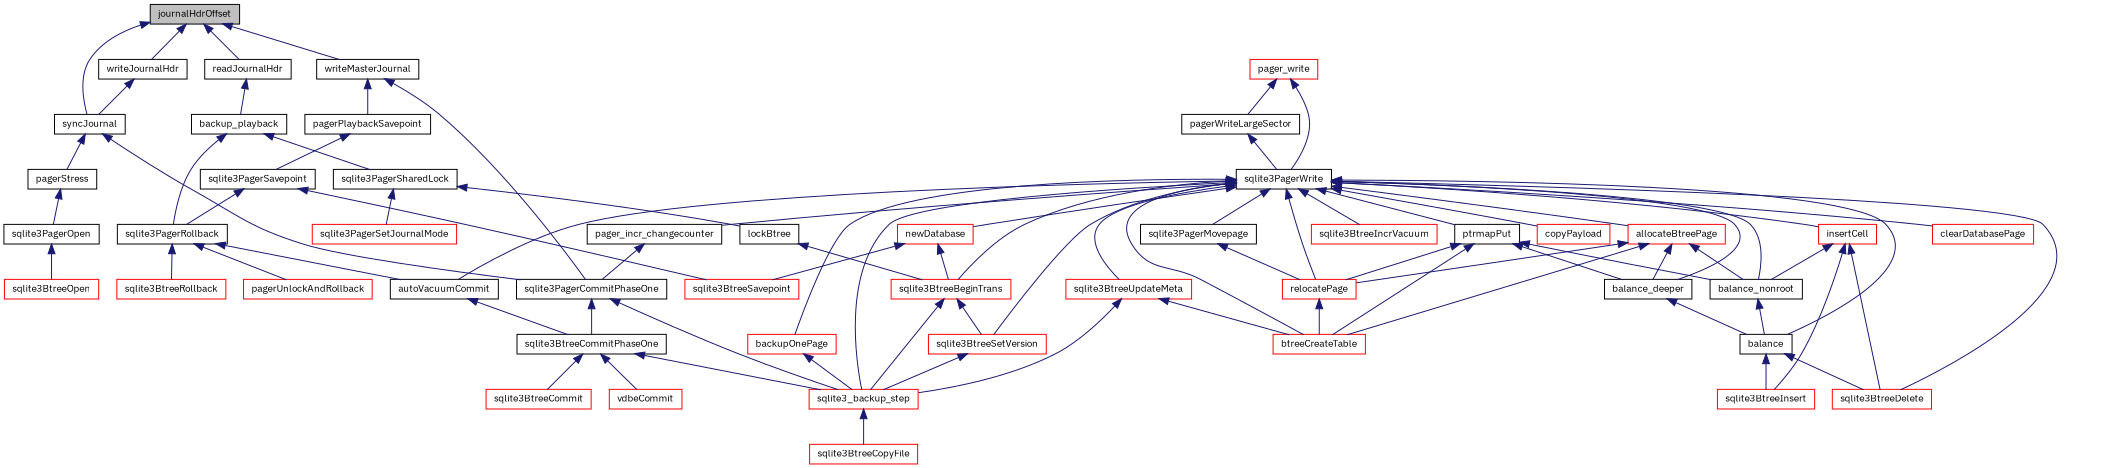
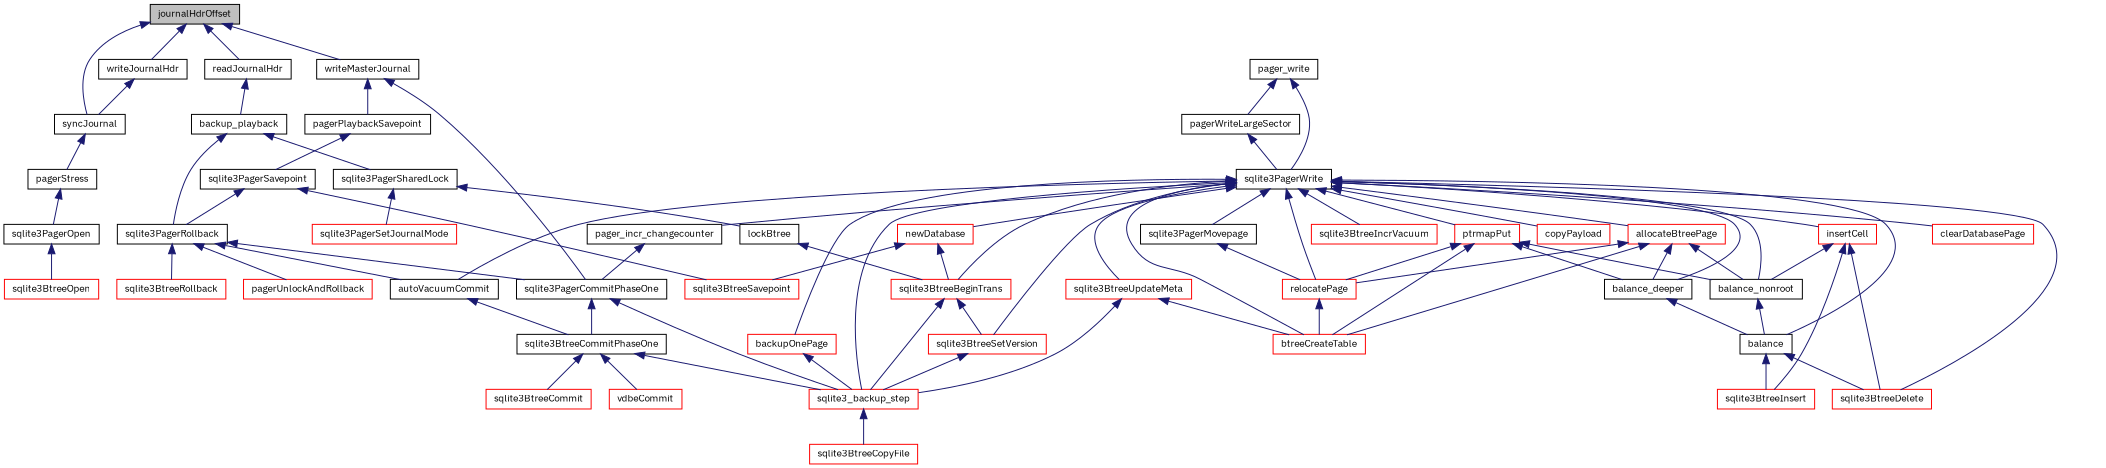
(1284, 69) -> (1284, 69)
(1487, 234) -> (1487, 234)
(304, 244) -> (381, 262)
